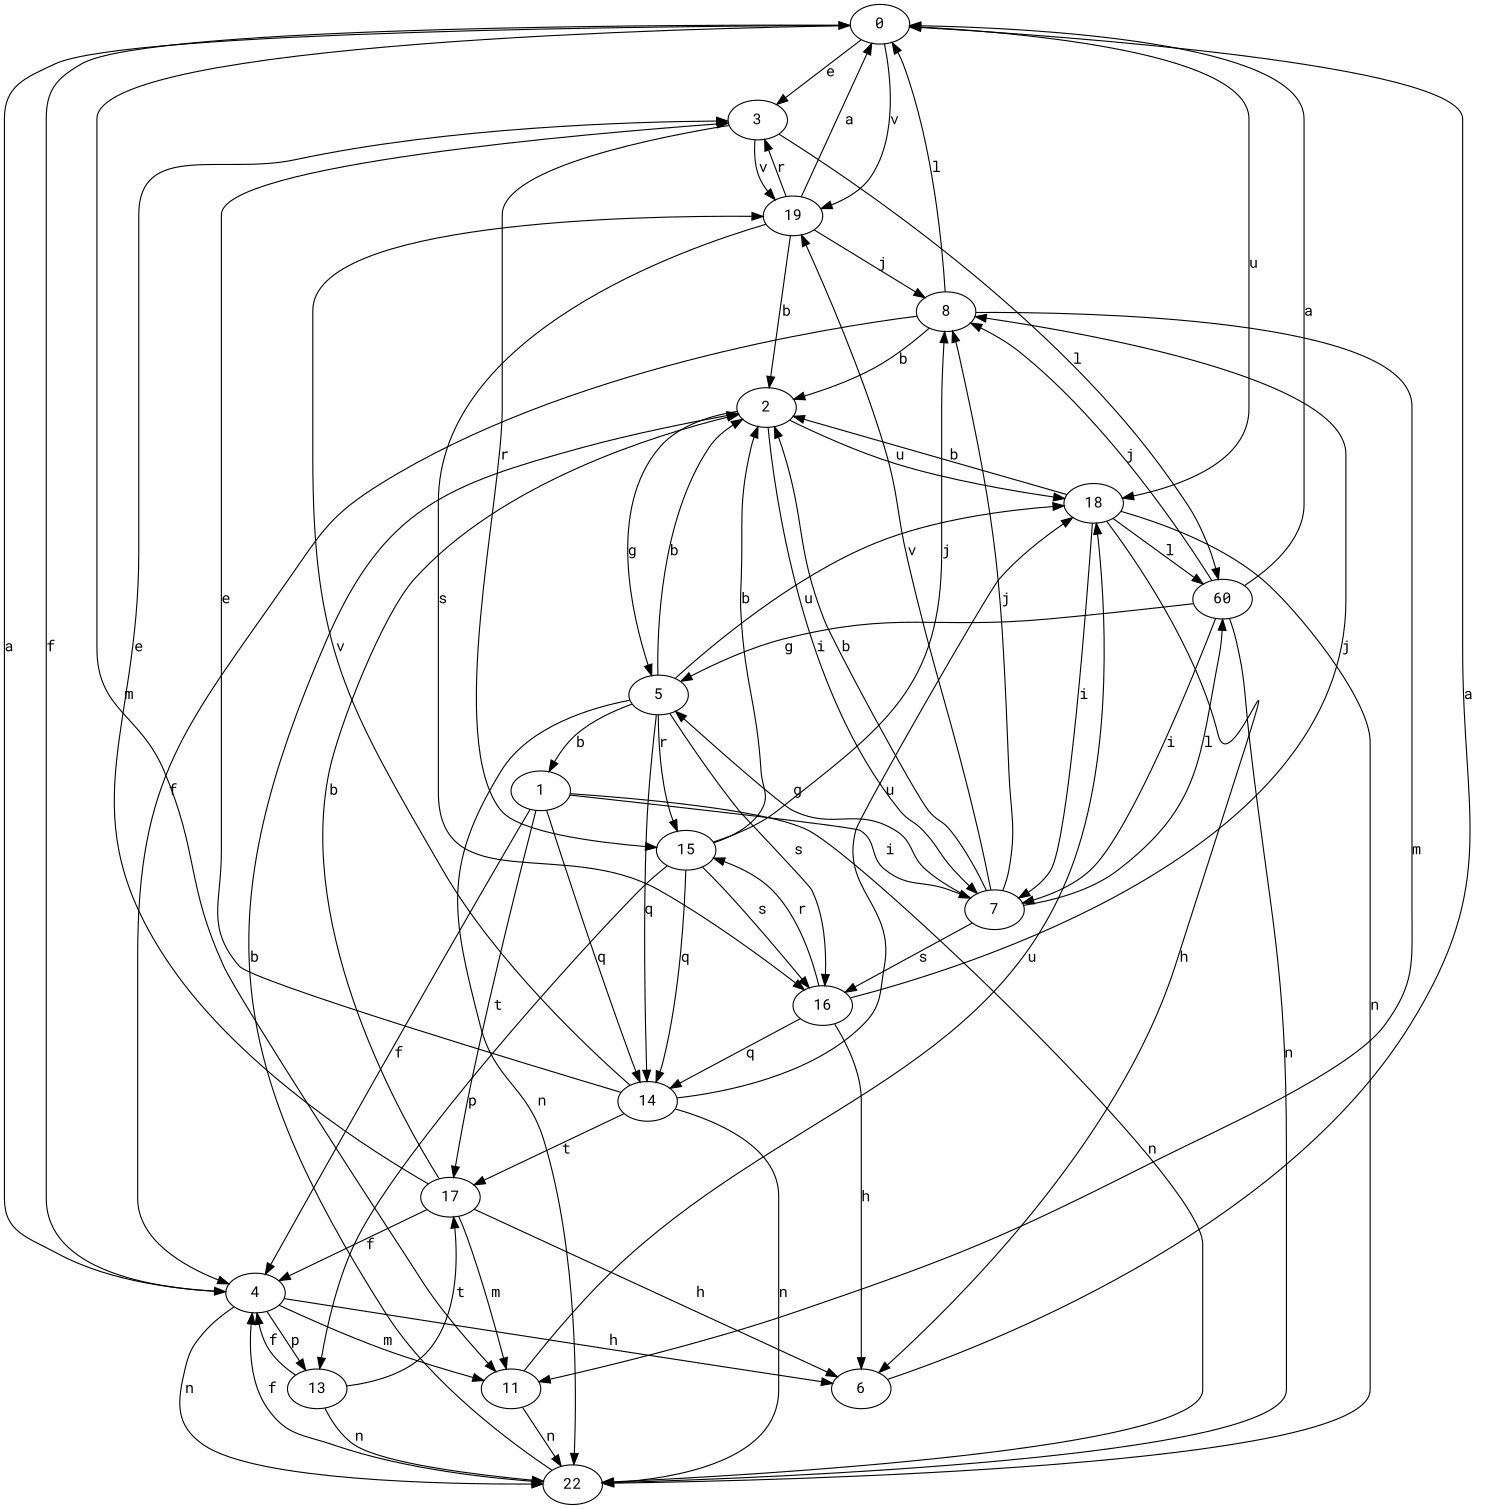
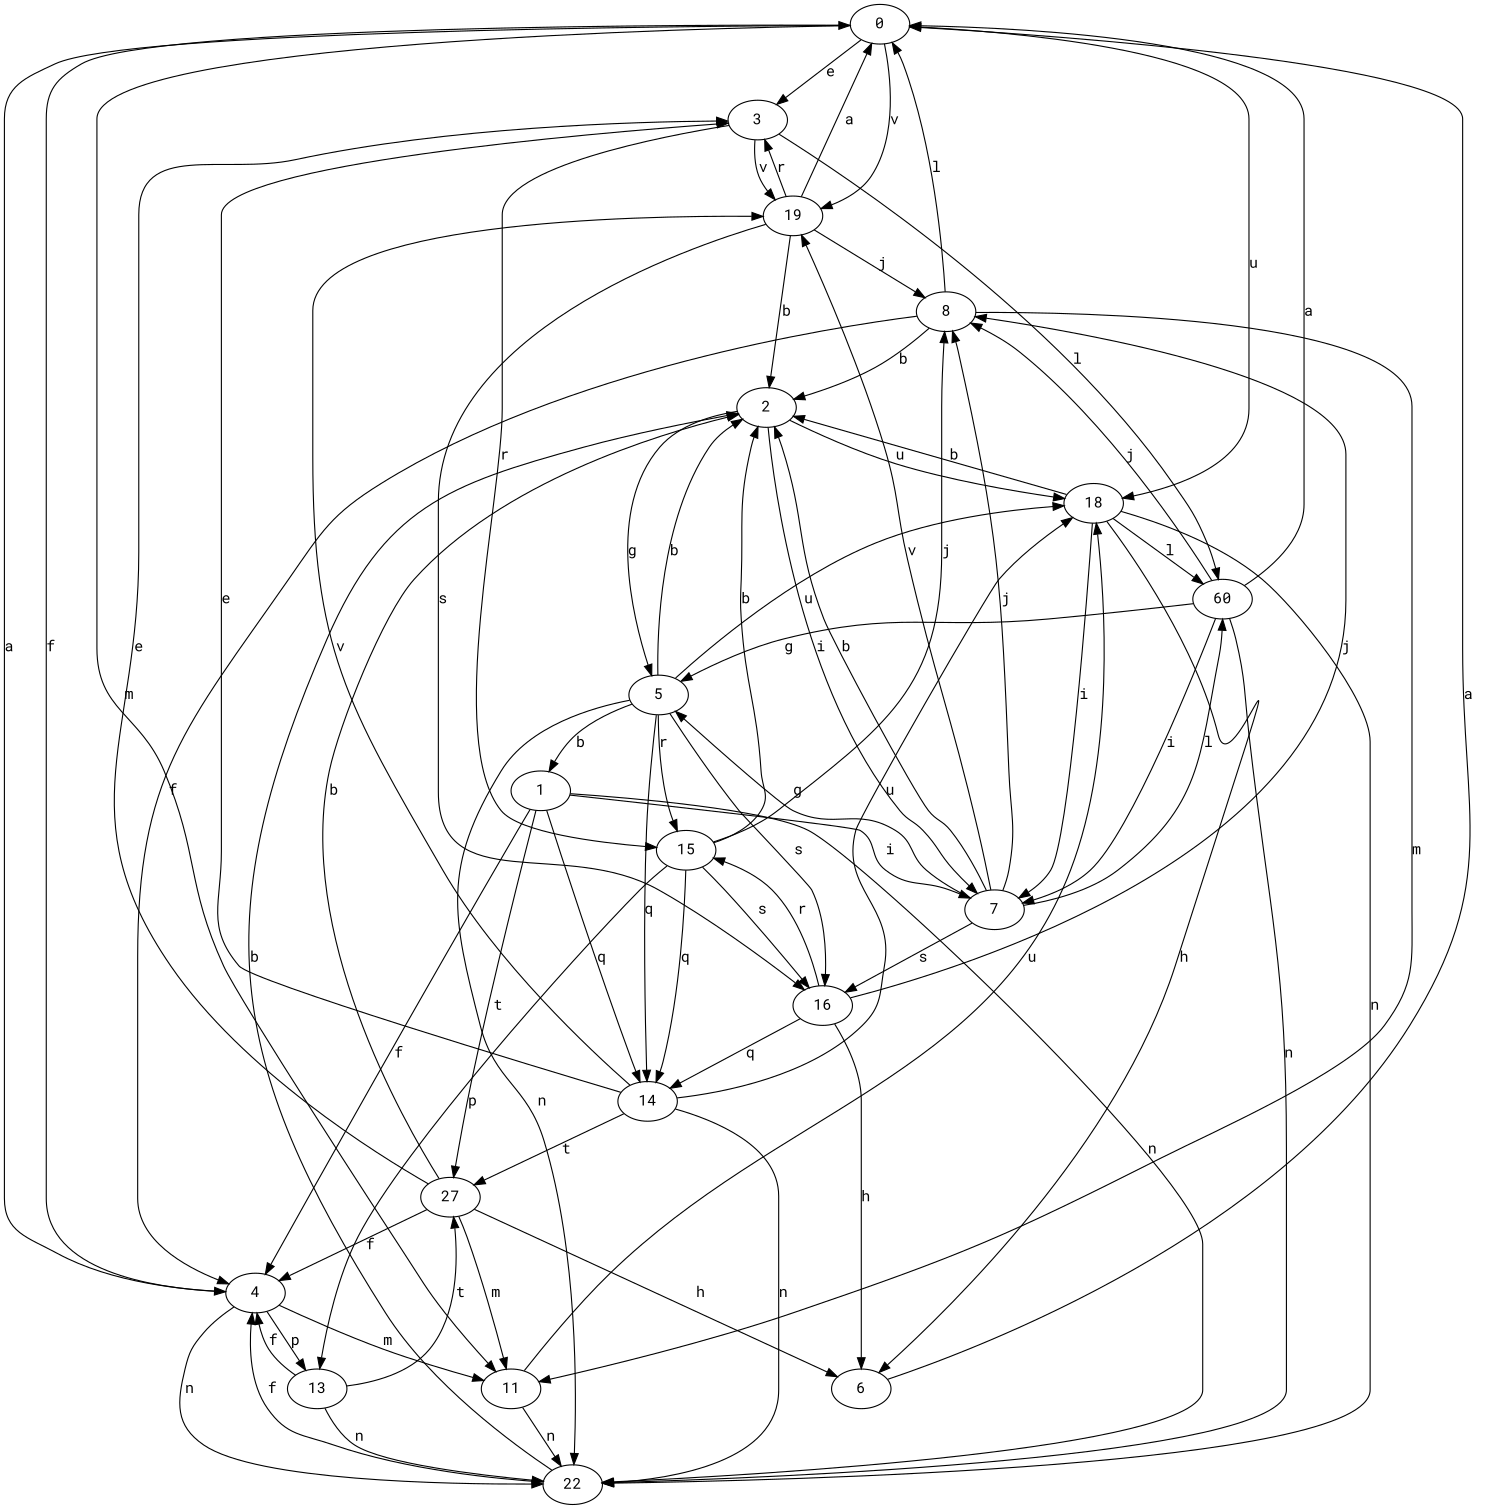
(450, 1197) -> (450, 1197)
(540, 1338) -> none
